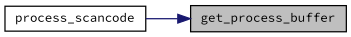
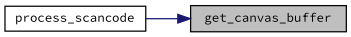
(268, 19) -> (268, 19)
